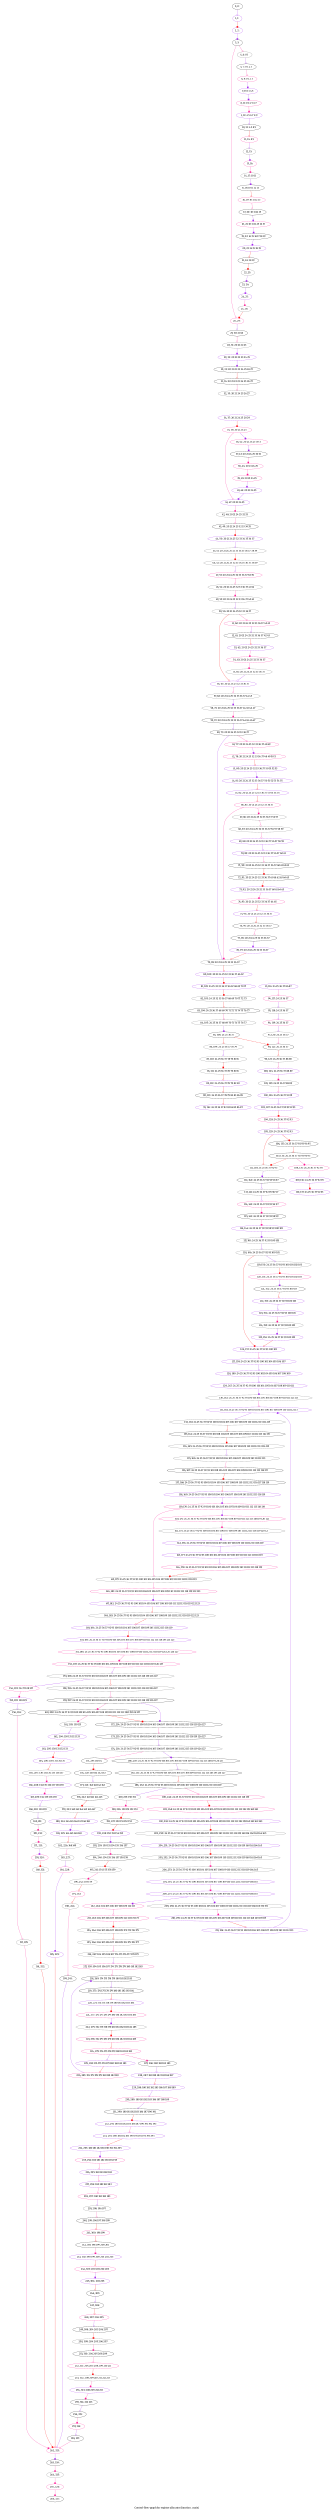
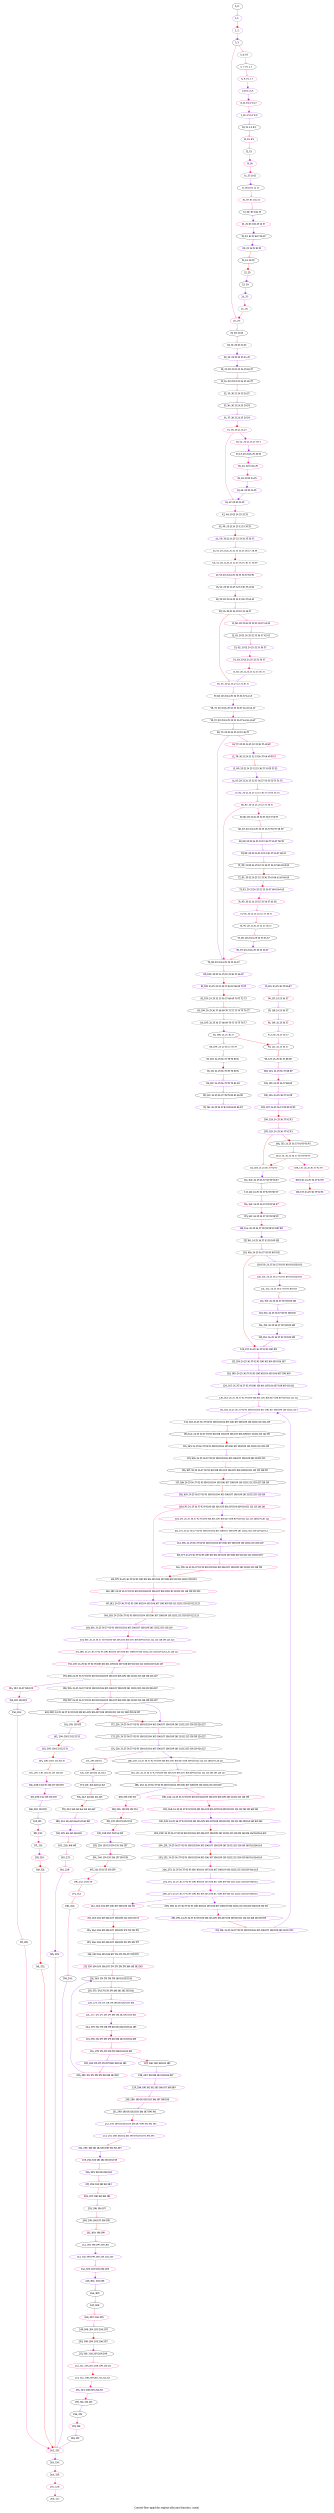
none -> (237, 406)
(21, 1688) -> (21, 1688)
